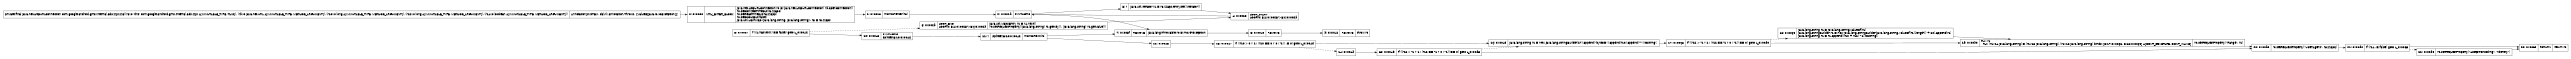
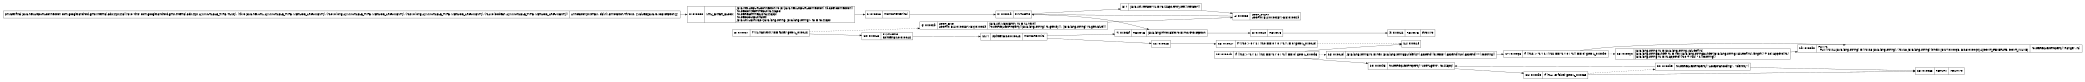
(1401, 44) -> none
(2247, 46) -> (1556, 66)
(1365, 52) -> (1352, 48)
